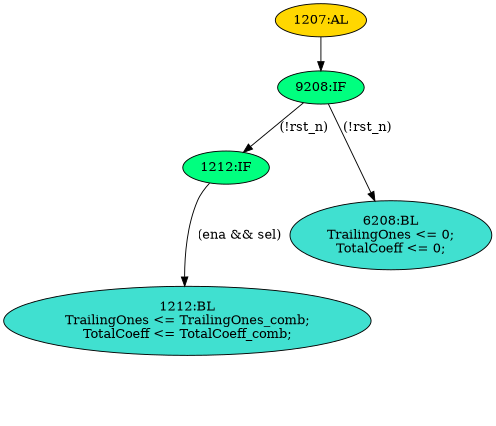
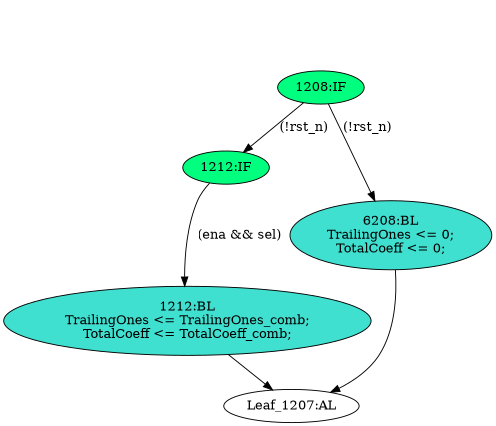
(321, 20) -> none
(321, 87) -> (321, 87)
none -> (291, 406)
